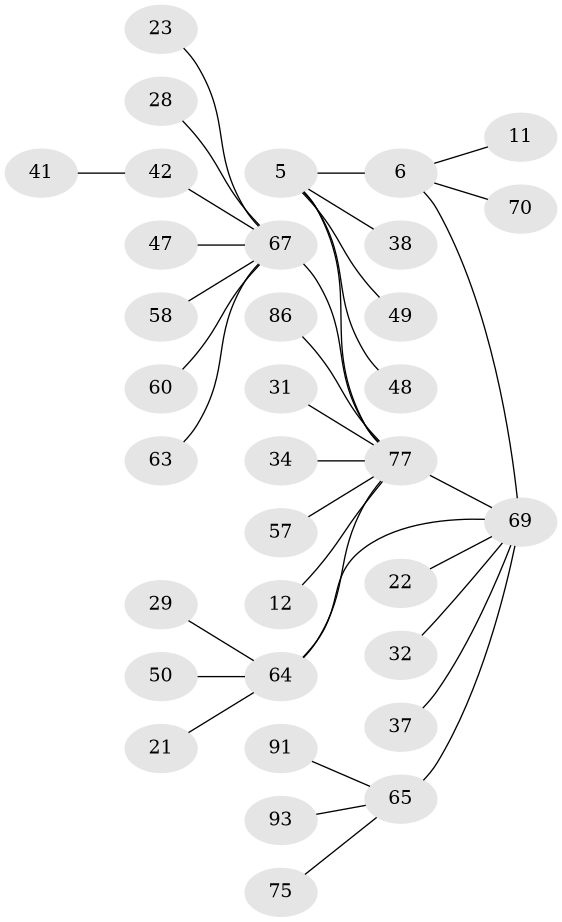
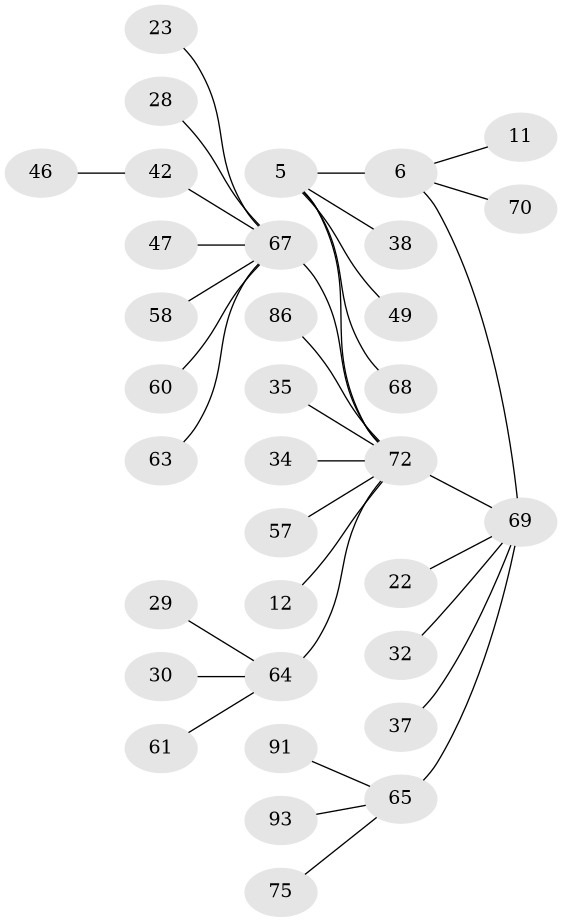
(41, 173) -> (41, 173)
(281, 389) -> (281, 389)
(401, 389) -> (401, 389)
(401, 461) -> (401, 461)
(364, 549) -> none
(161, 677) -> (161, 677)
(161, 749) -> (161, 749)
